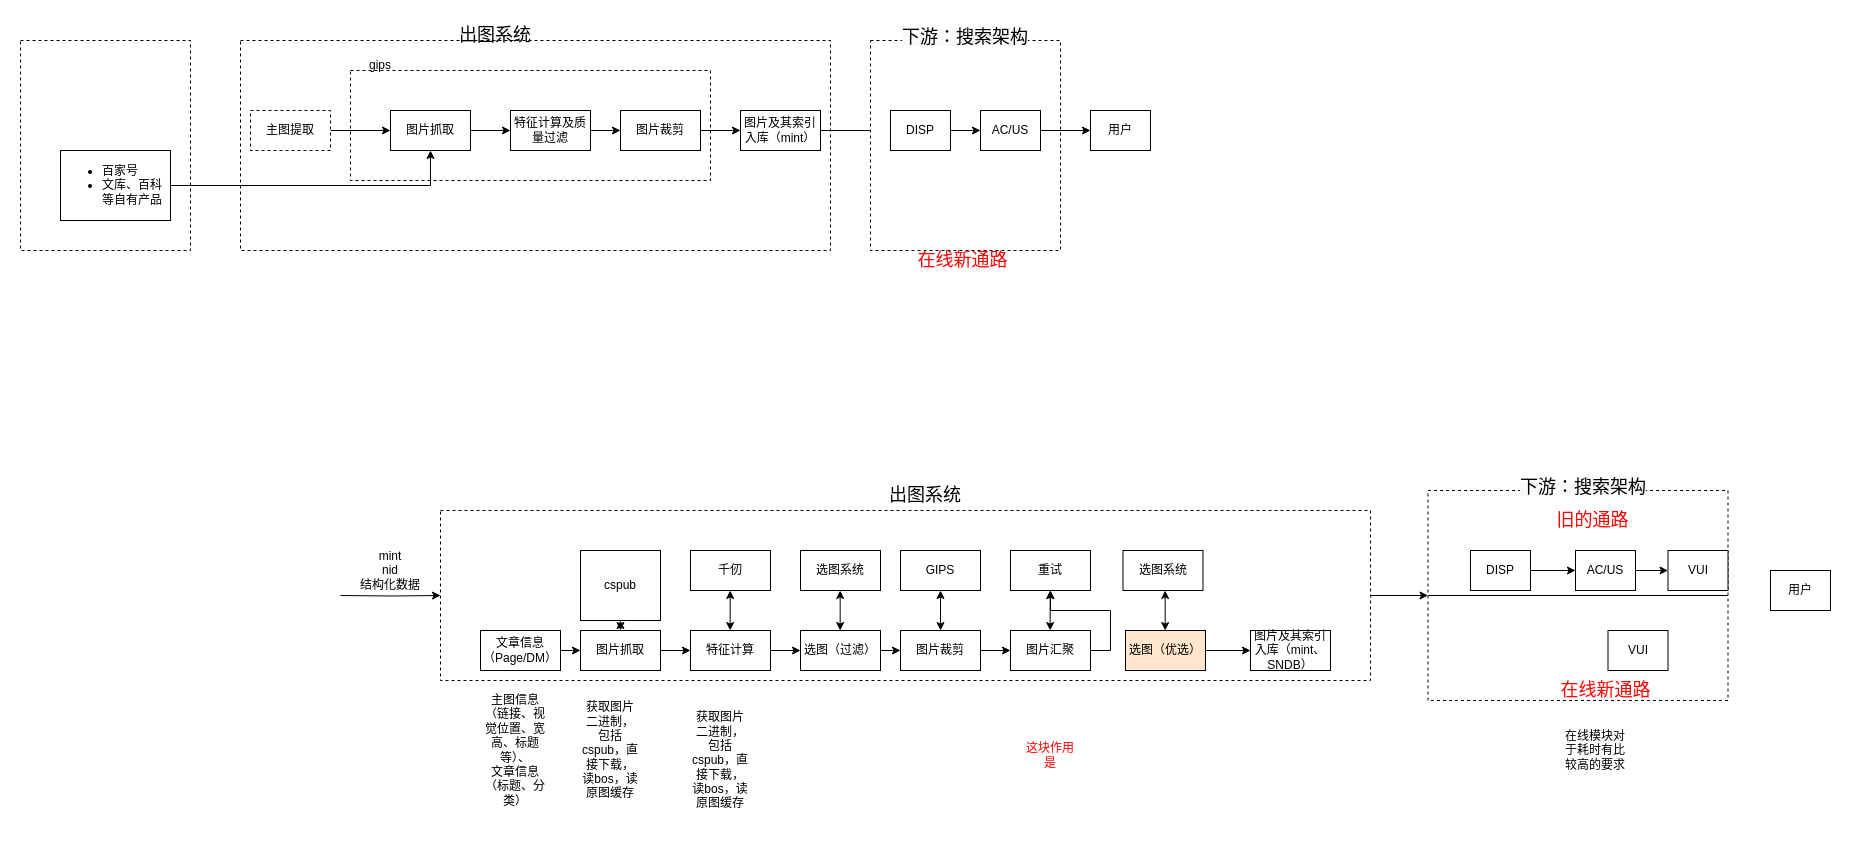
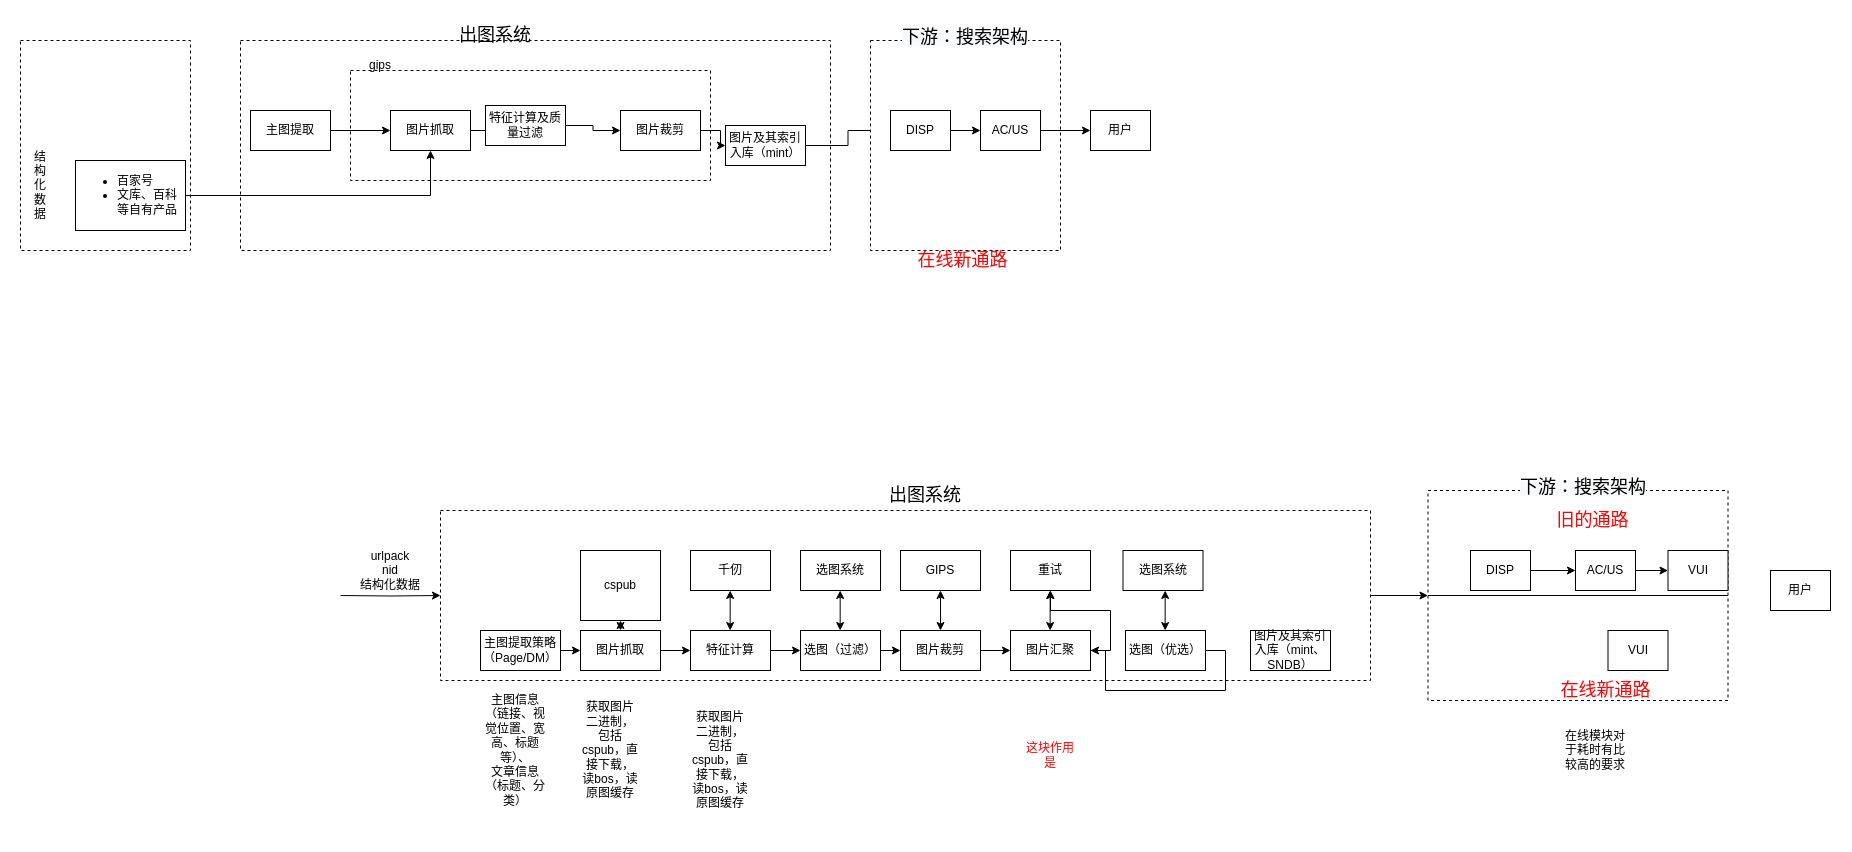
(291, 131) -> (291, 131)
(551, 131) -> (526, 126)
(781, 131) -> (766, 146)
none -> (41, 186)
(116, 186) -> (131, 196)
(391, 571) -> (391, 571)
(521, 651) -> (521, 651)
(1166, 651) -> (1166, 651)
(1233, 651) -> (1168, 691)
